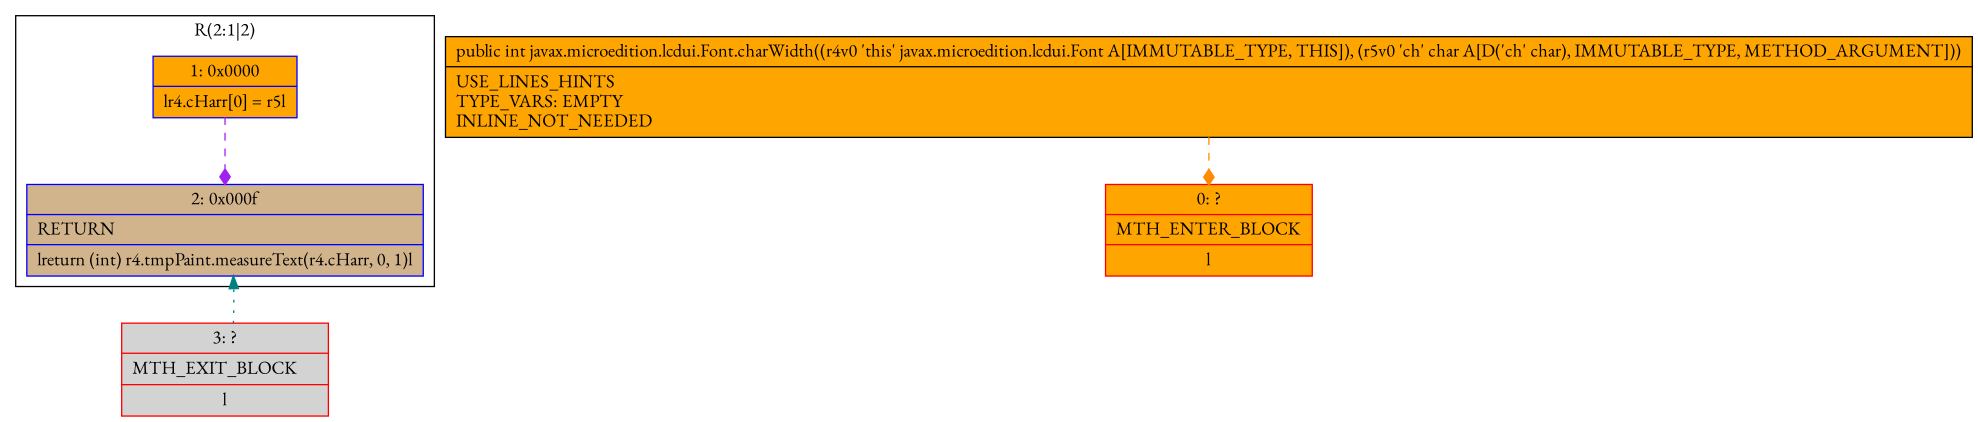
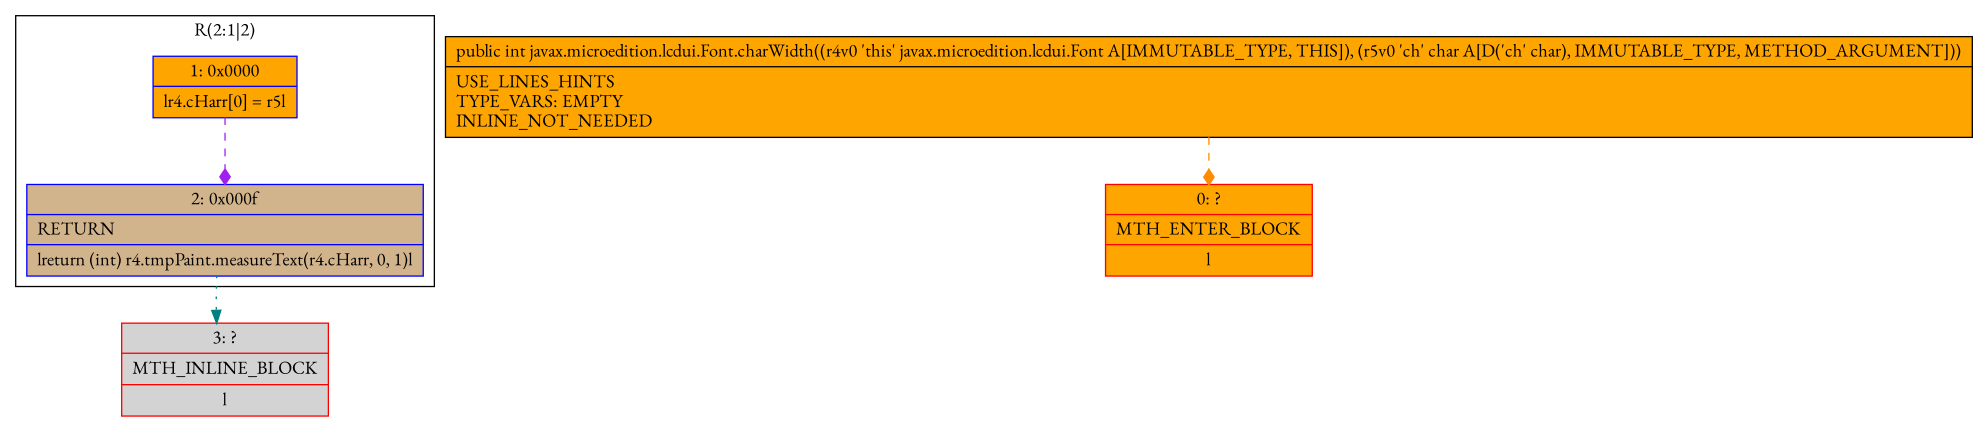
(234, 306) -> (216, 295)
(215, 368) -> (225, 368)
